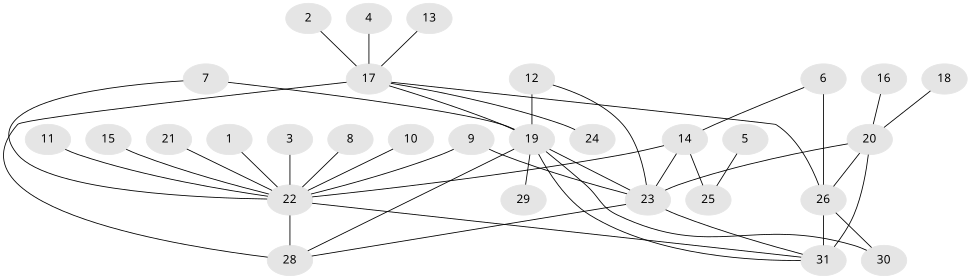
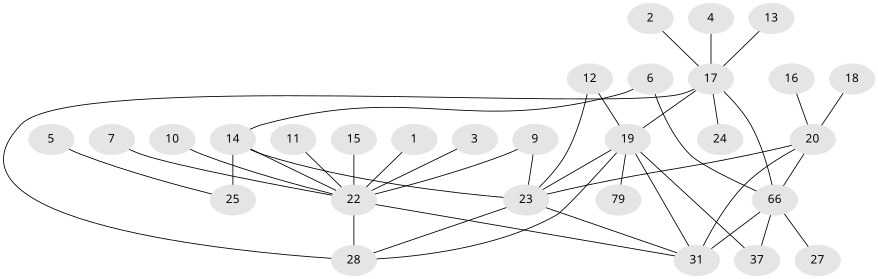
(372, 101) -> none
(169, 139) -> none
(350, 139) -> none
(524, 200) -> (619, 200)
(824, 200) -> (775, 200)
none -> (818, 260)
(884, 260) -> (757, 260)
